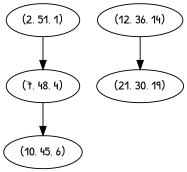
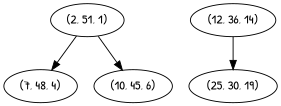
(140, 86) -> (233, 86)
(43, 115) -> (108, 49)
